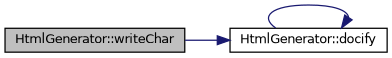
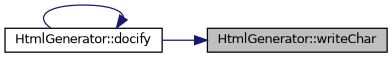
(201, 40) -> (178, 40)
